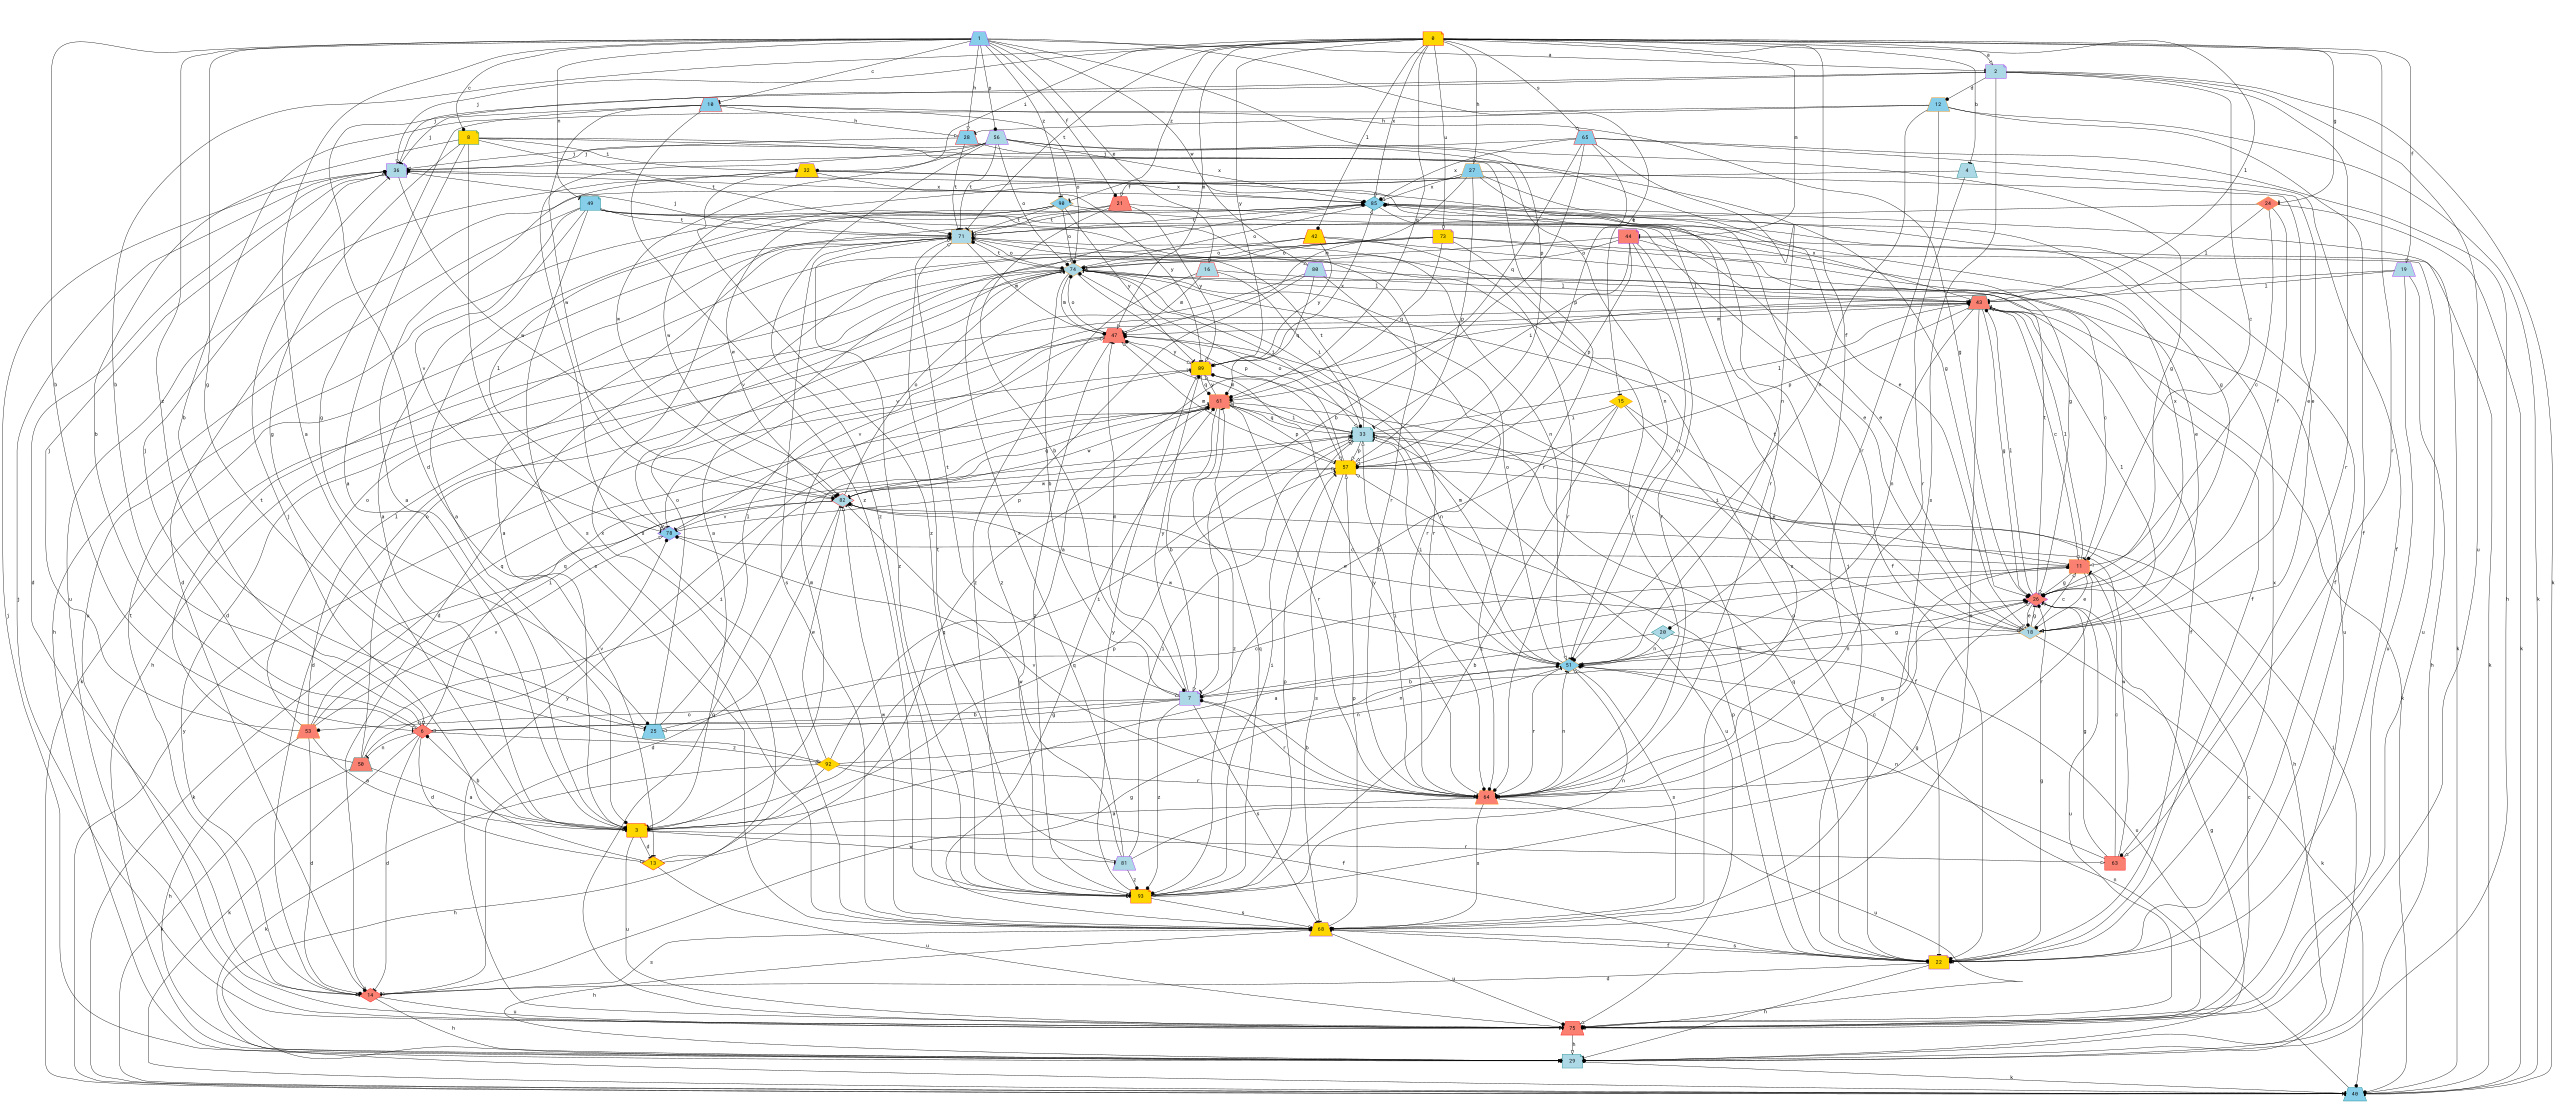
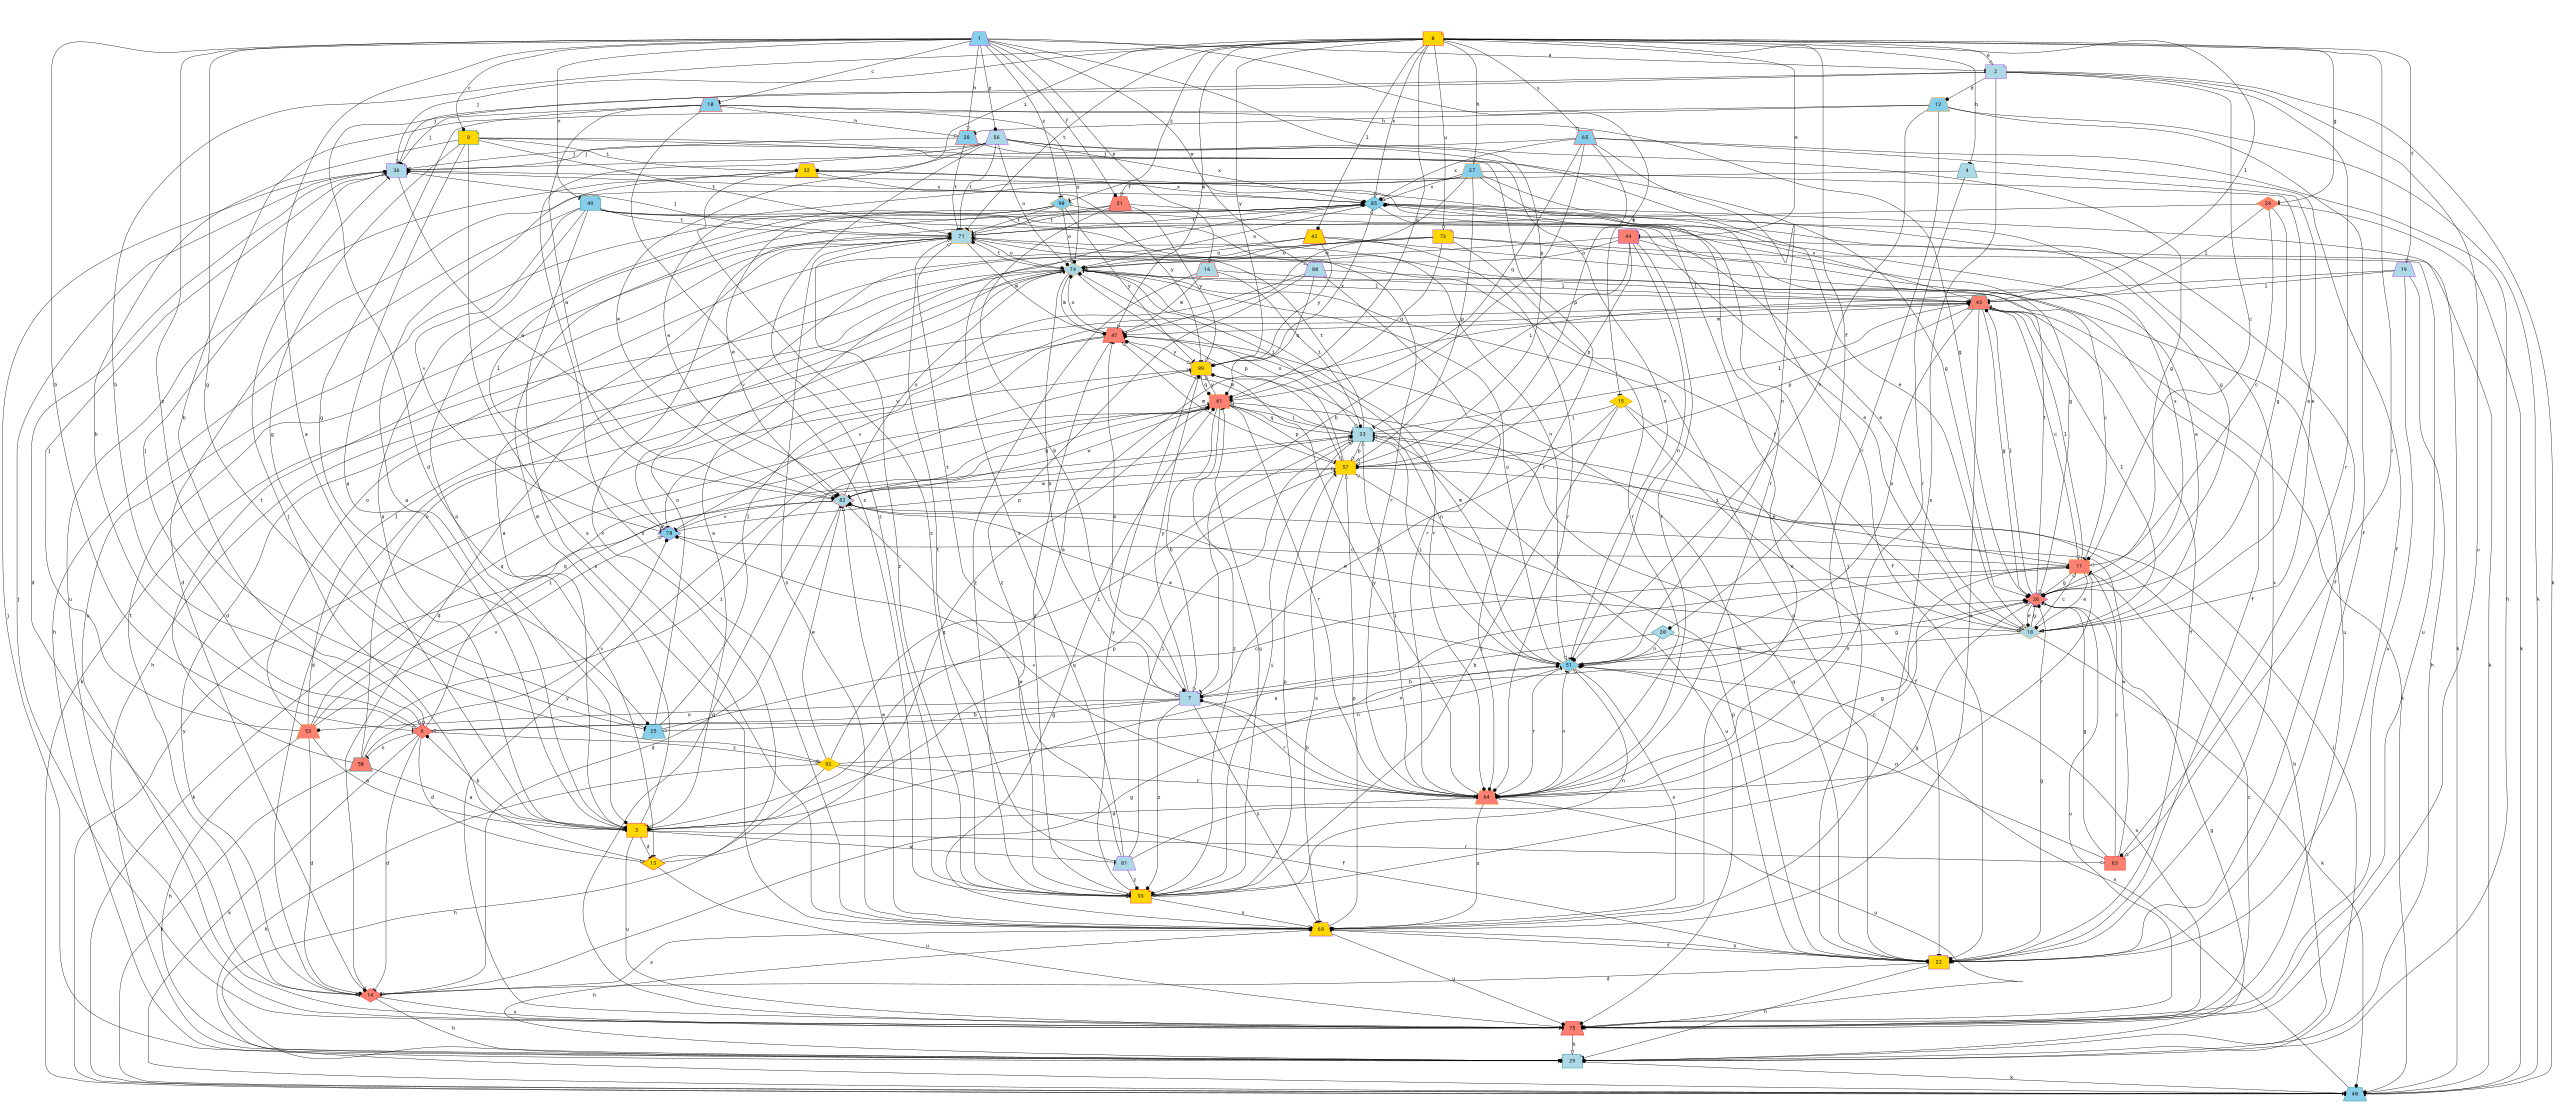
(2278, 401) -> (2278, 401)
(802, 543) -> (710, 258)
(1705, 704) -> (1705, 704)
